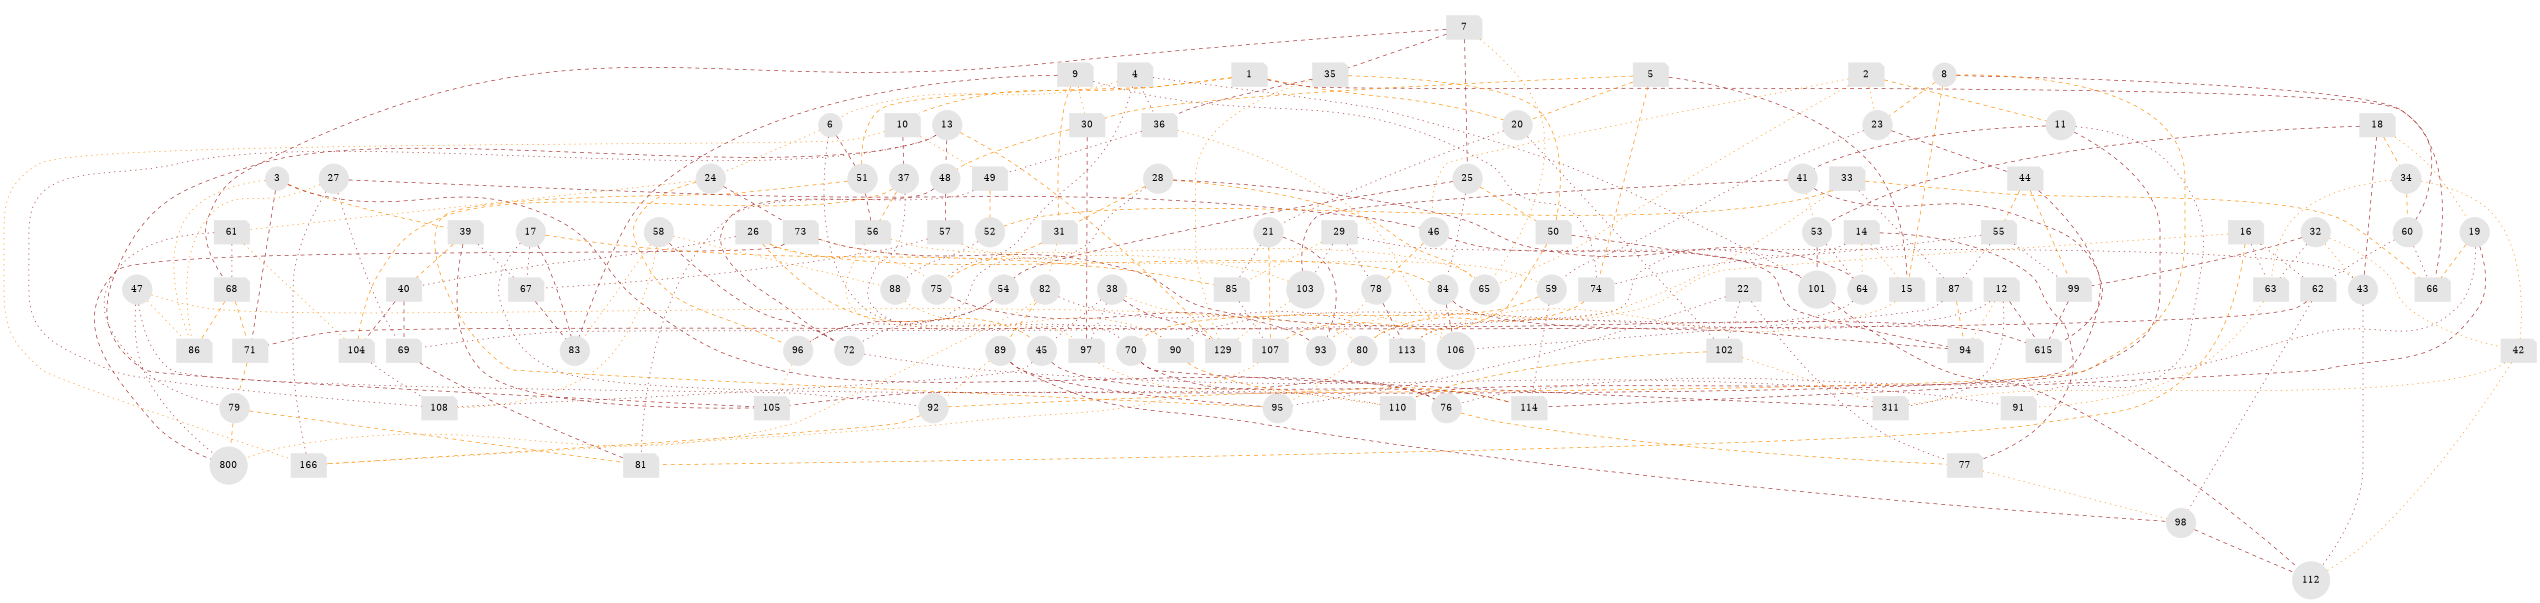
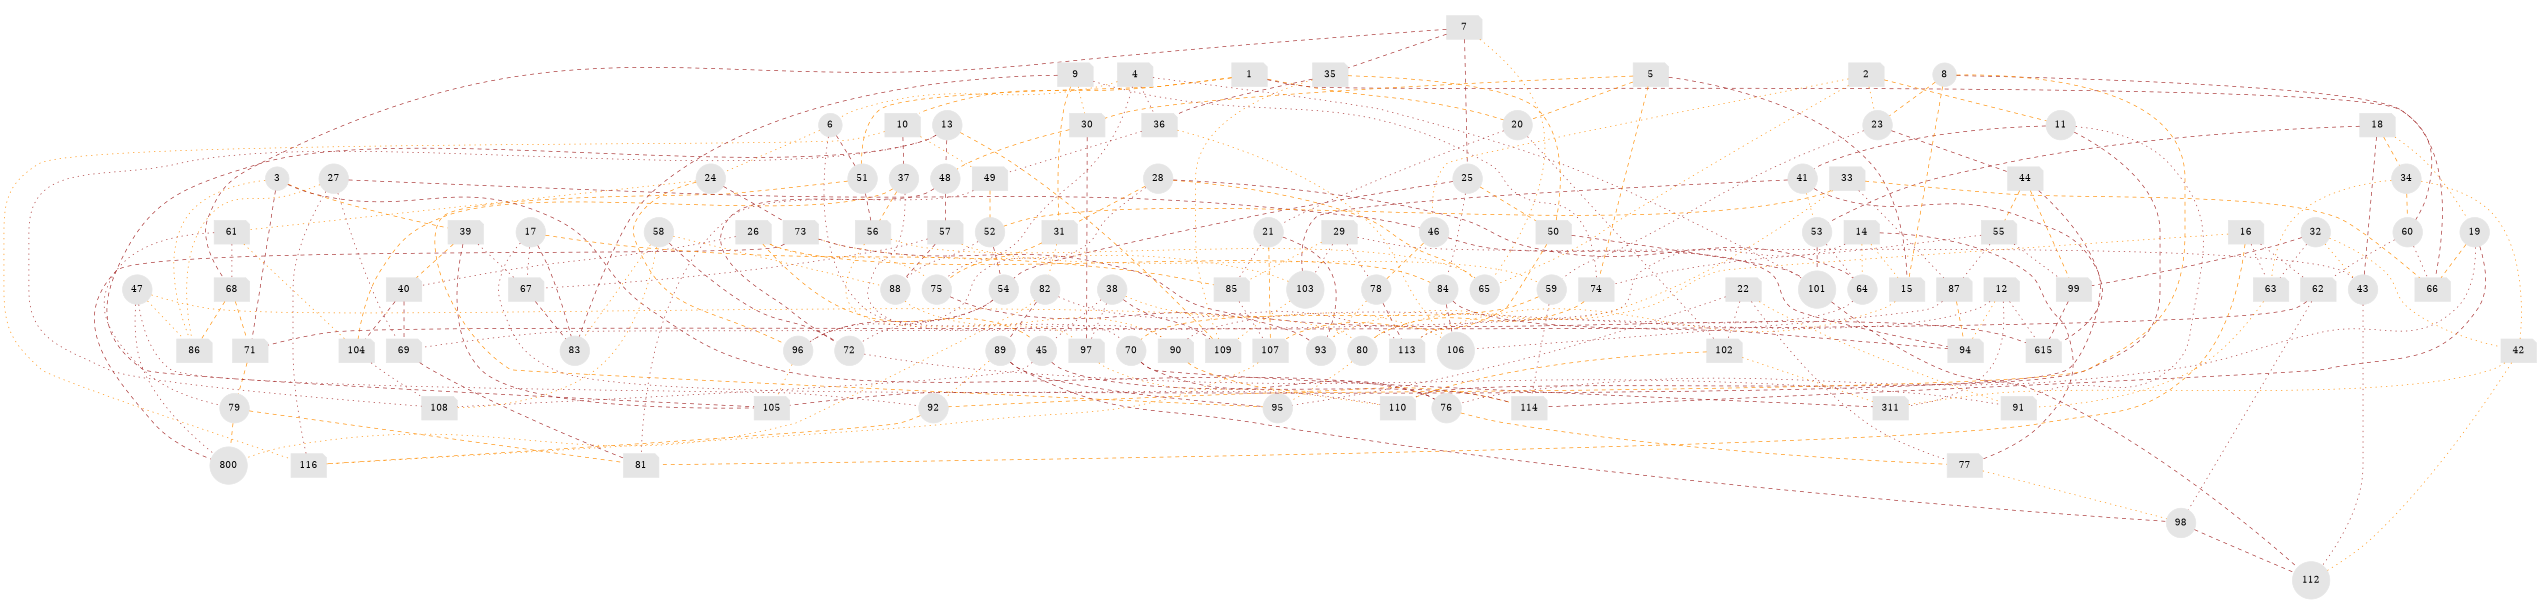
none -> (920, 261)
none -> (997, 261)
(2022, 319) -> (2022, 319)
(1023, 320) -> (1023, 320)
(1223, 351) -> (1223, 351)
none -> (1878, 357)
(309, 466) -> (309, 466)
